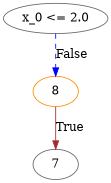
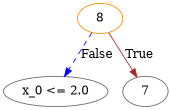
(56, 51) -> (80, 51)
